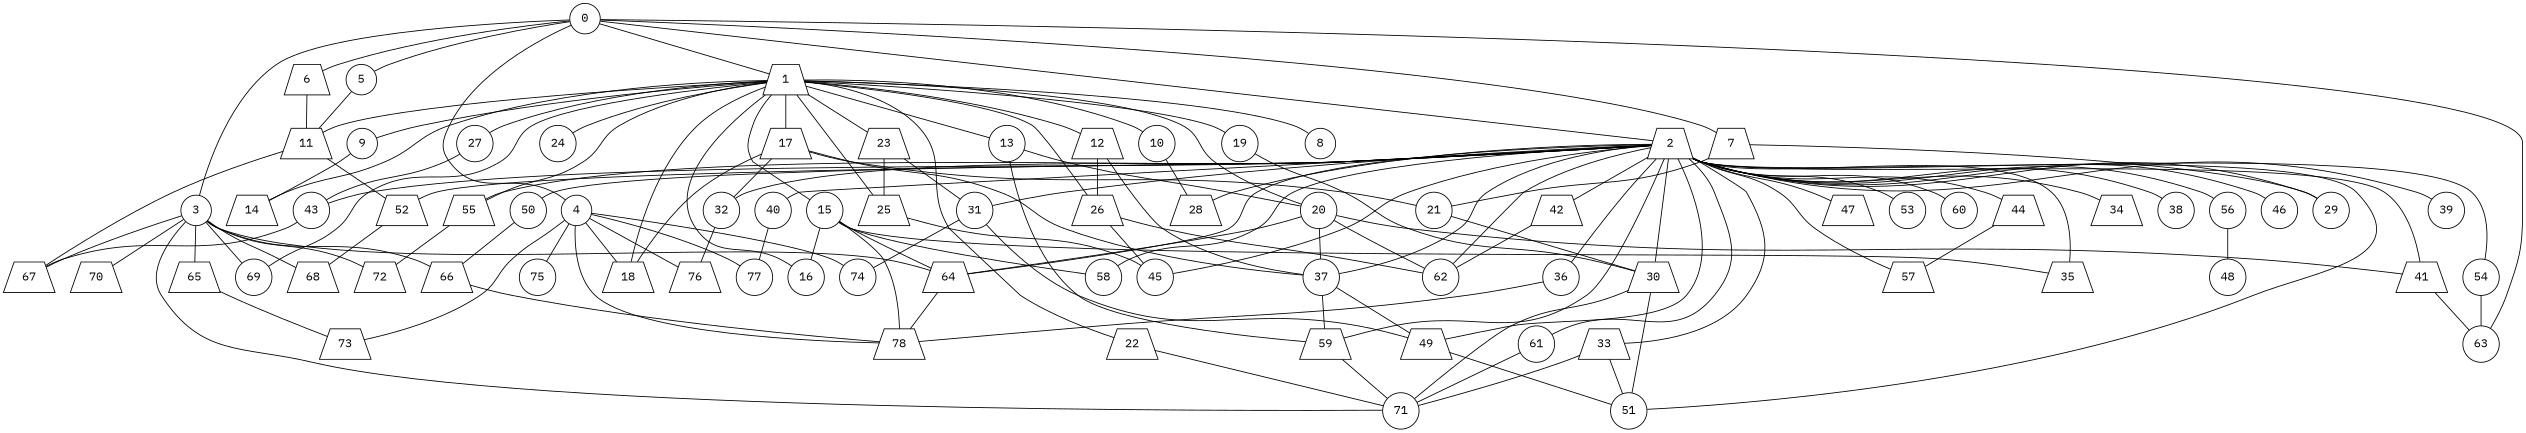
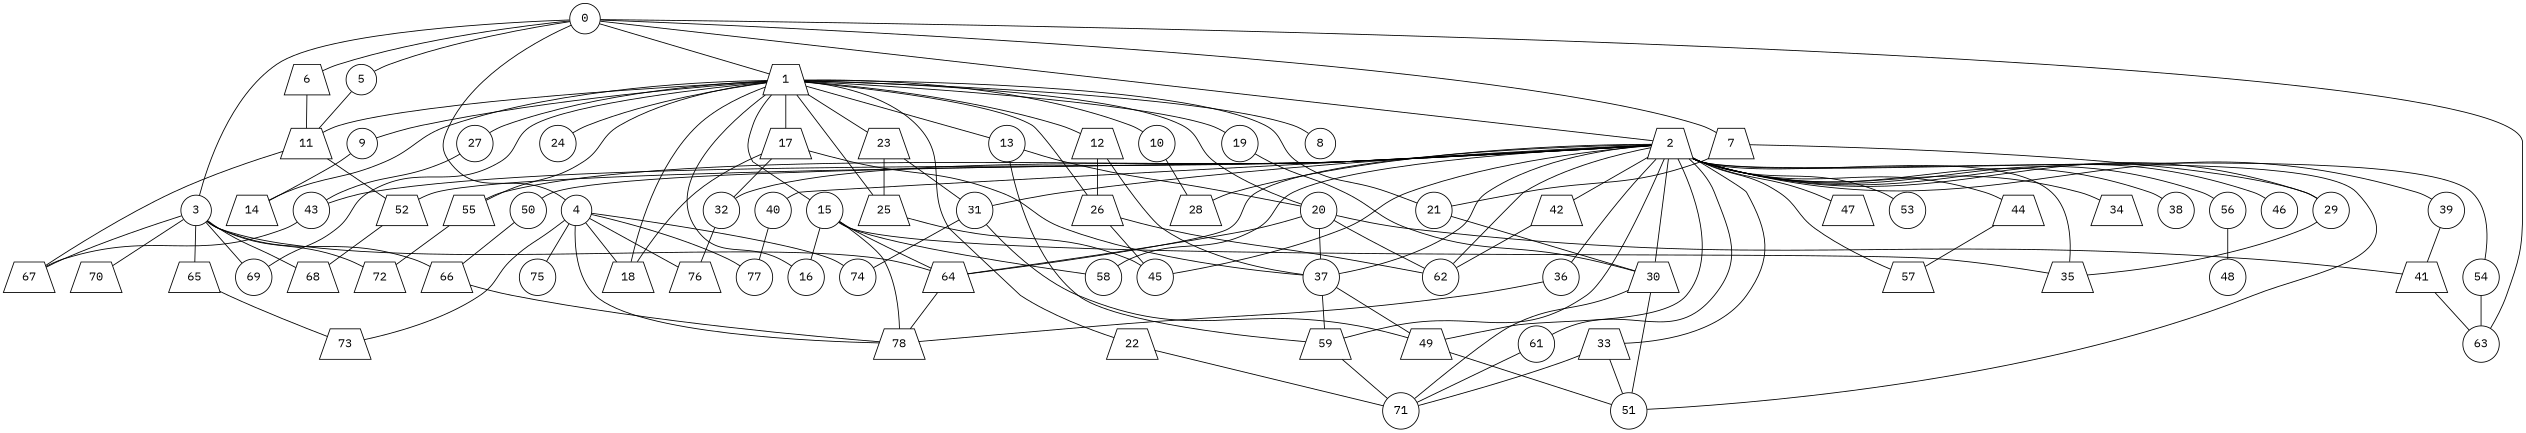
(2080, 169) -> (2434, 245)
(1112, 180) -> (1250, 120)
(1959, 210) -> none
none -> (2187, 261)
(719, 400) -> none
